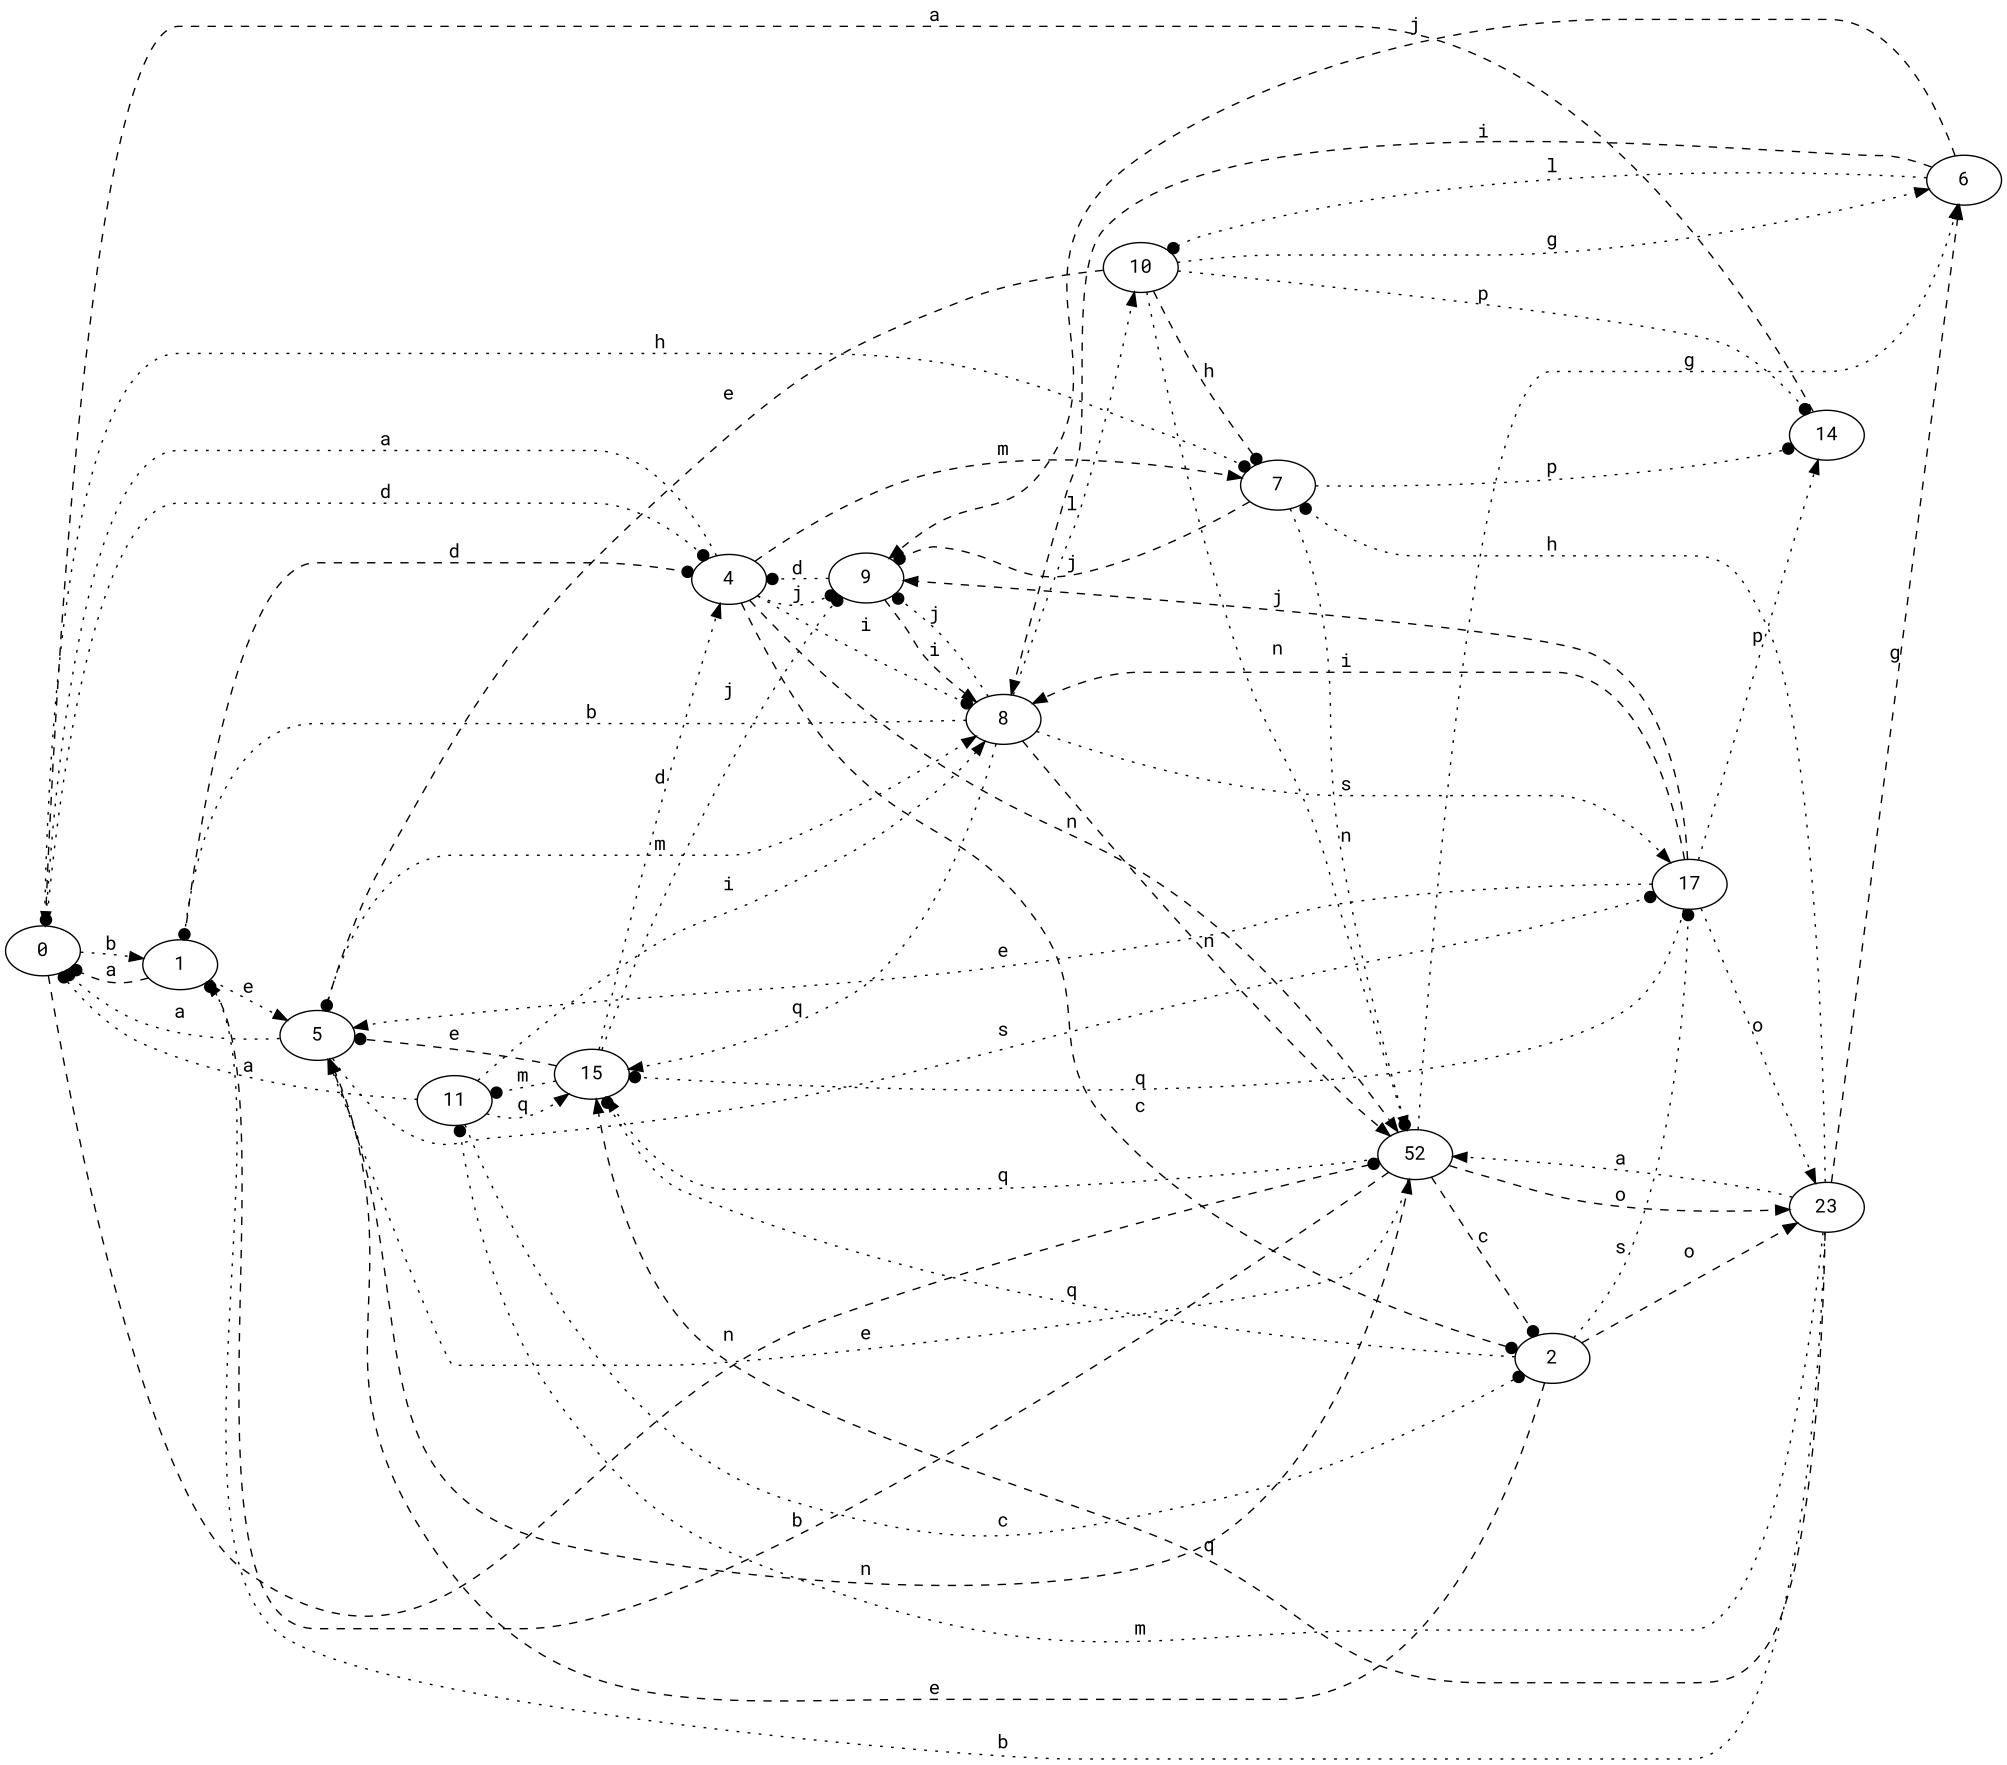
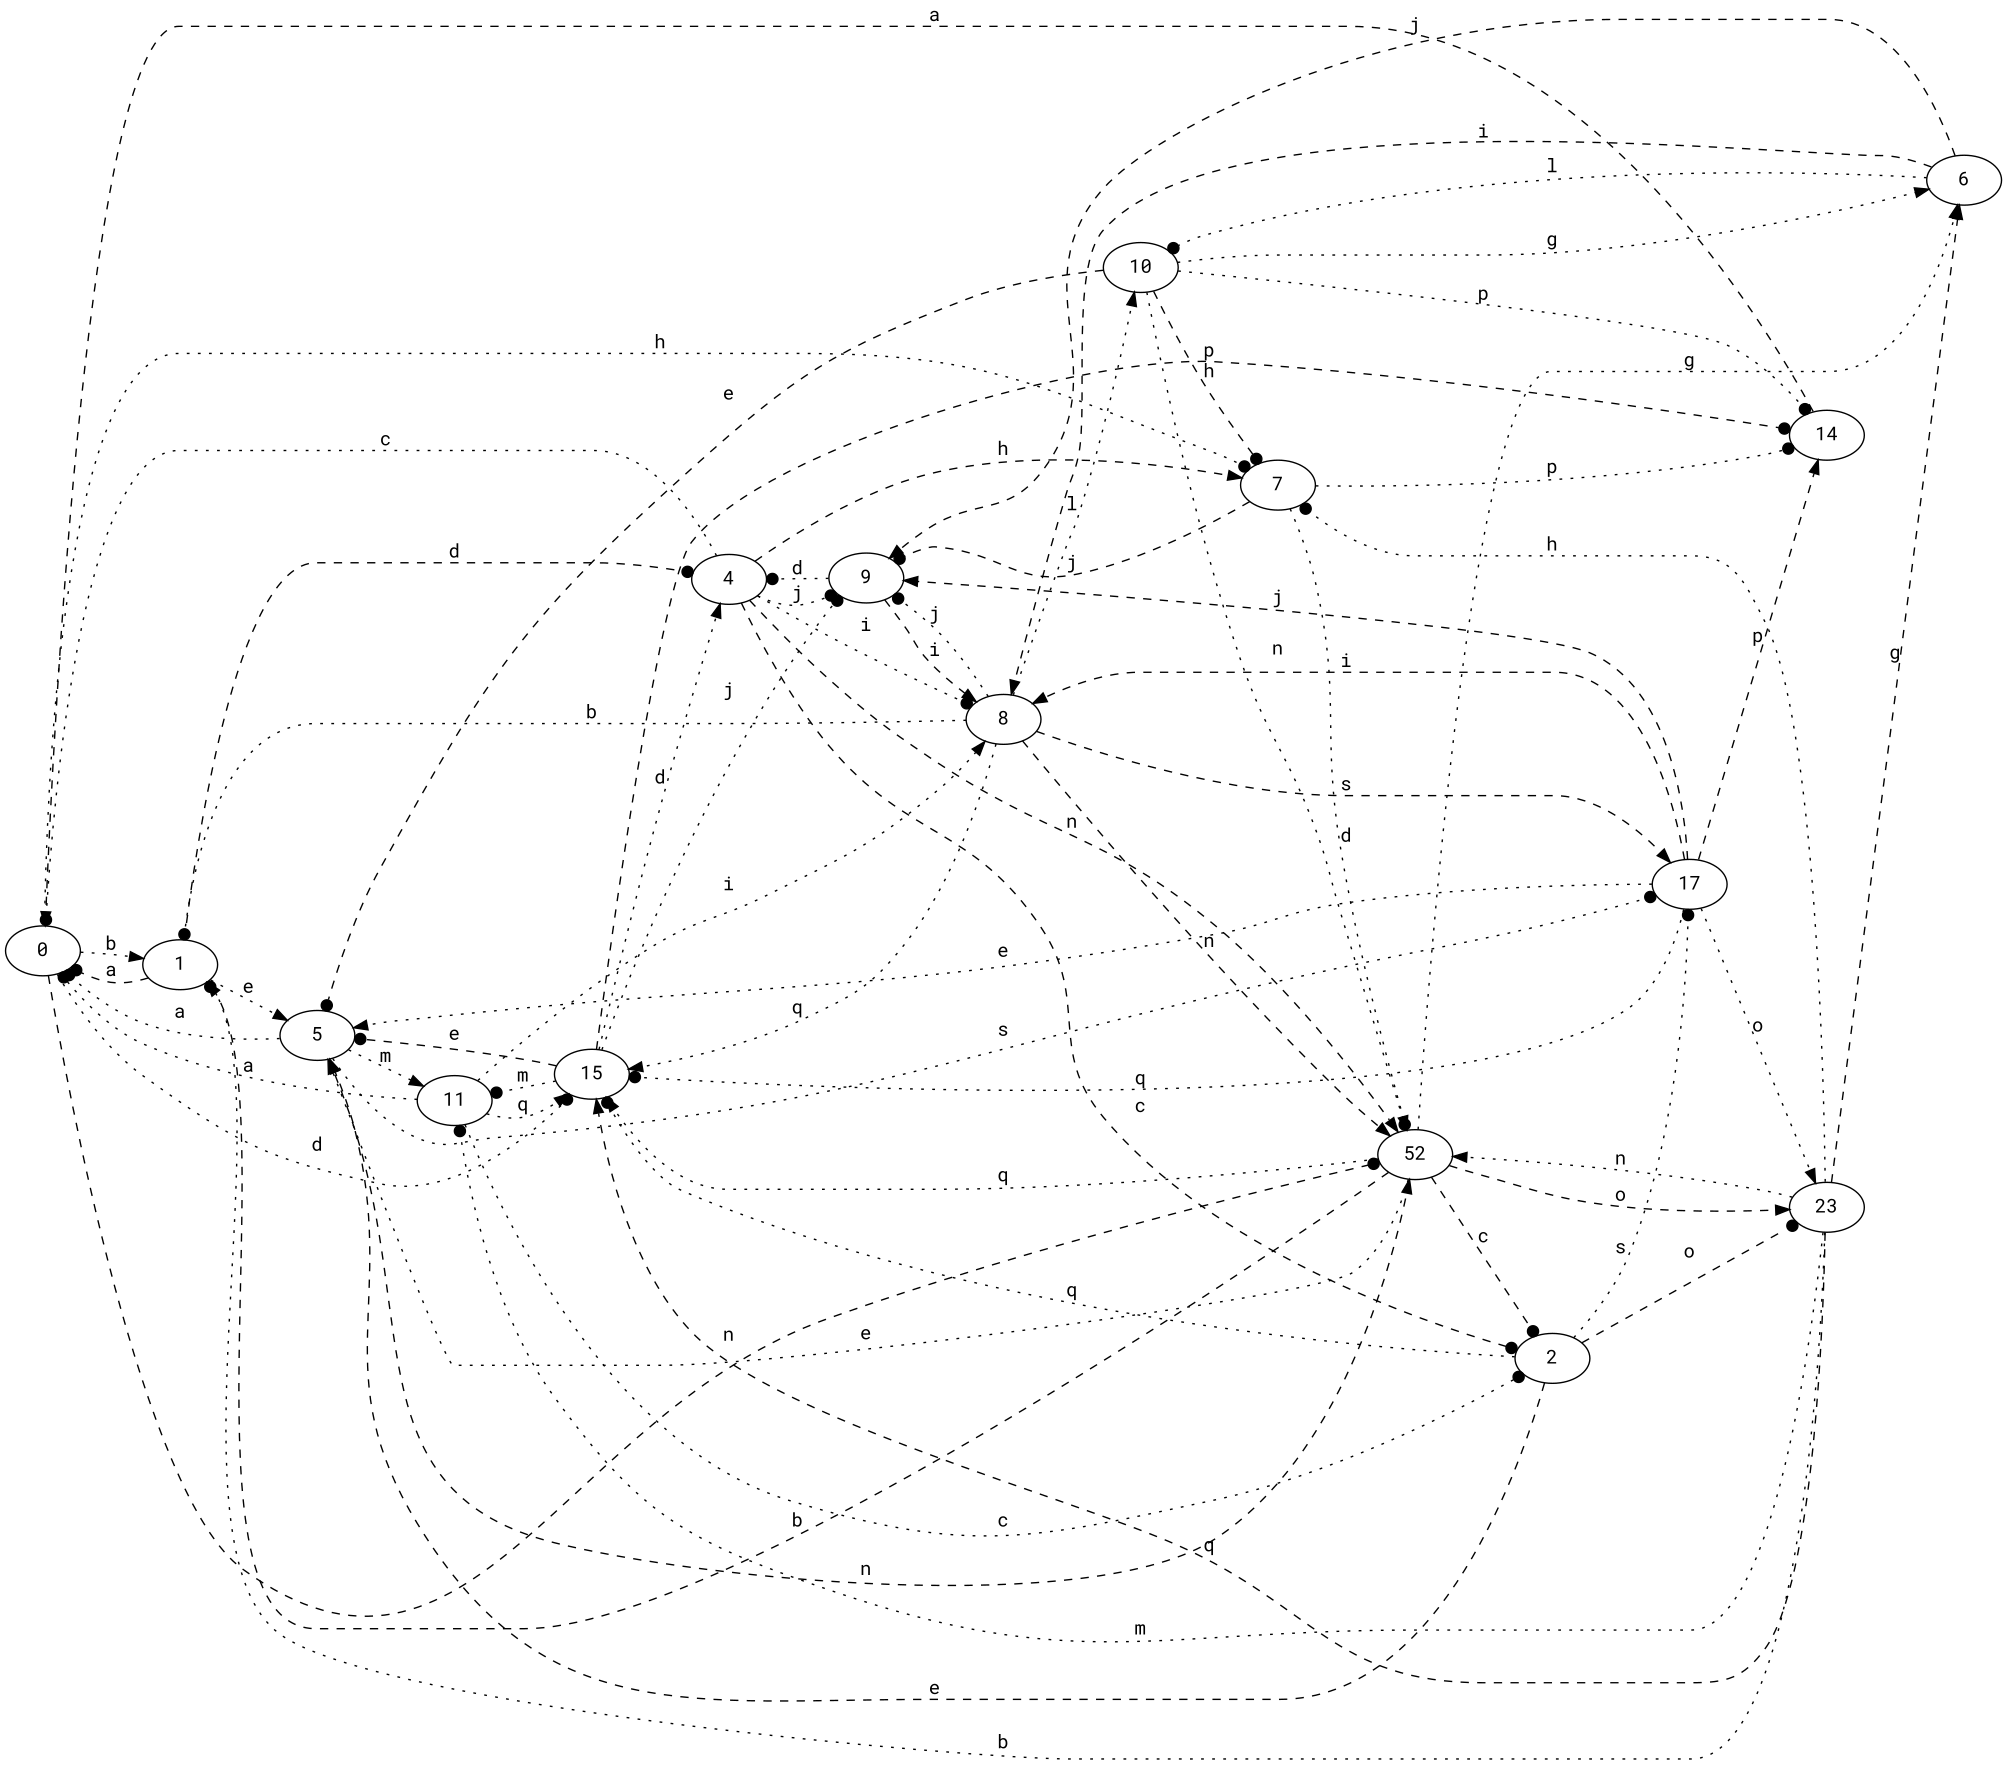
none -> (963, 405)
(386, 440) -> (386, 440)
(1004, 450) -> (1004, 450)
(215, 503) -> (288, 1159)
(1756, 667) -> (1756, 667)
(1353, 796) -> (1353, 796)
(1347, 837) -> (1347, 837)
(614, 855) -> (380, 1065)
(1621, 1159) -> (1621, 1159)
(1683, 1286) -> (1683, 1286)
